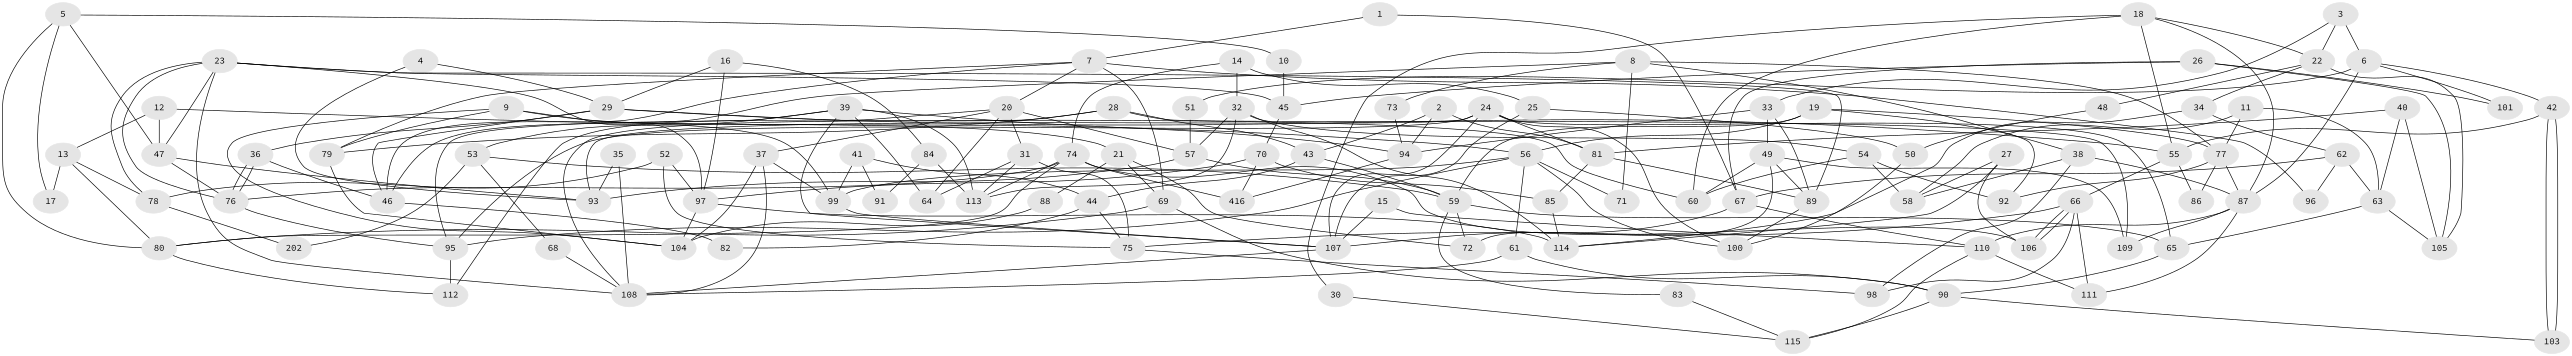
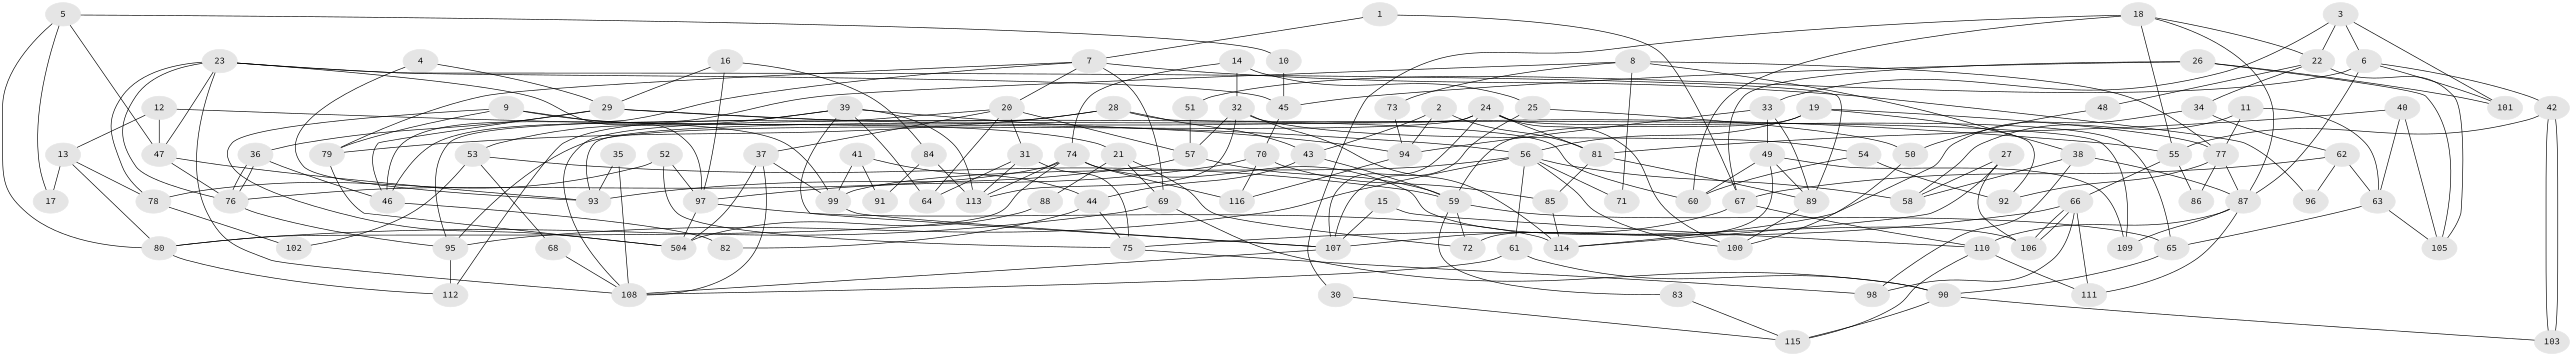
none -> (2423, 61)
(1882, 175) -> (1690, 179)
(1237, 201) -> (1237, 201)
(294, 248) -> (294, 248)
(679, 248) -> (679, 248)
